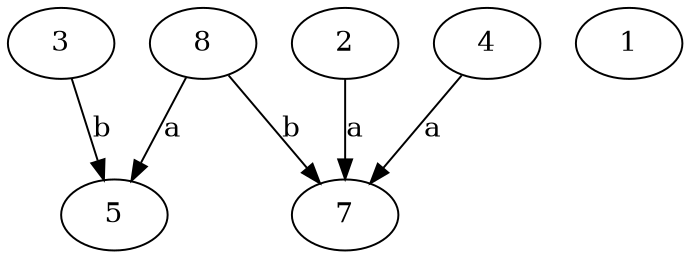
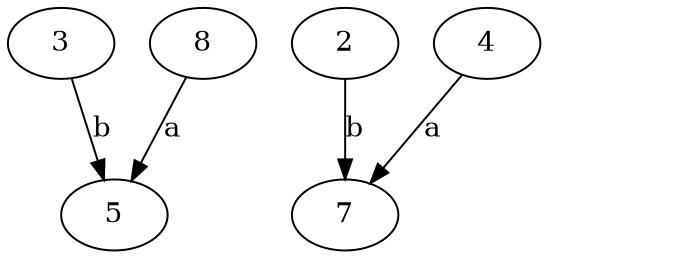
(629, 43) -> none
(268, 122) -> none
(355, 129) -> (355, 129)
